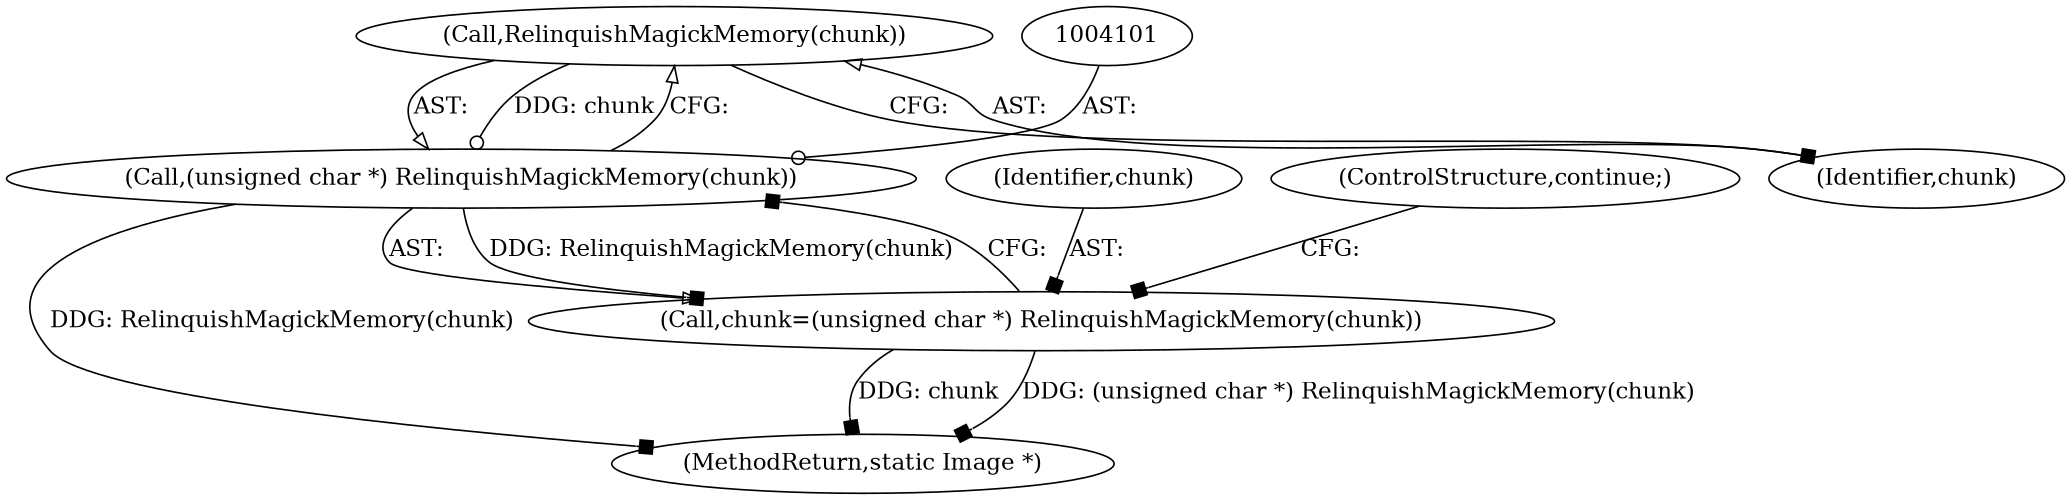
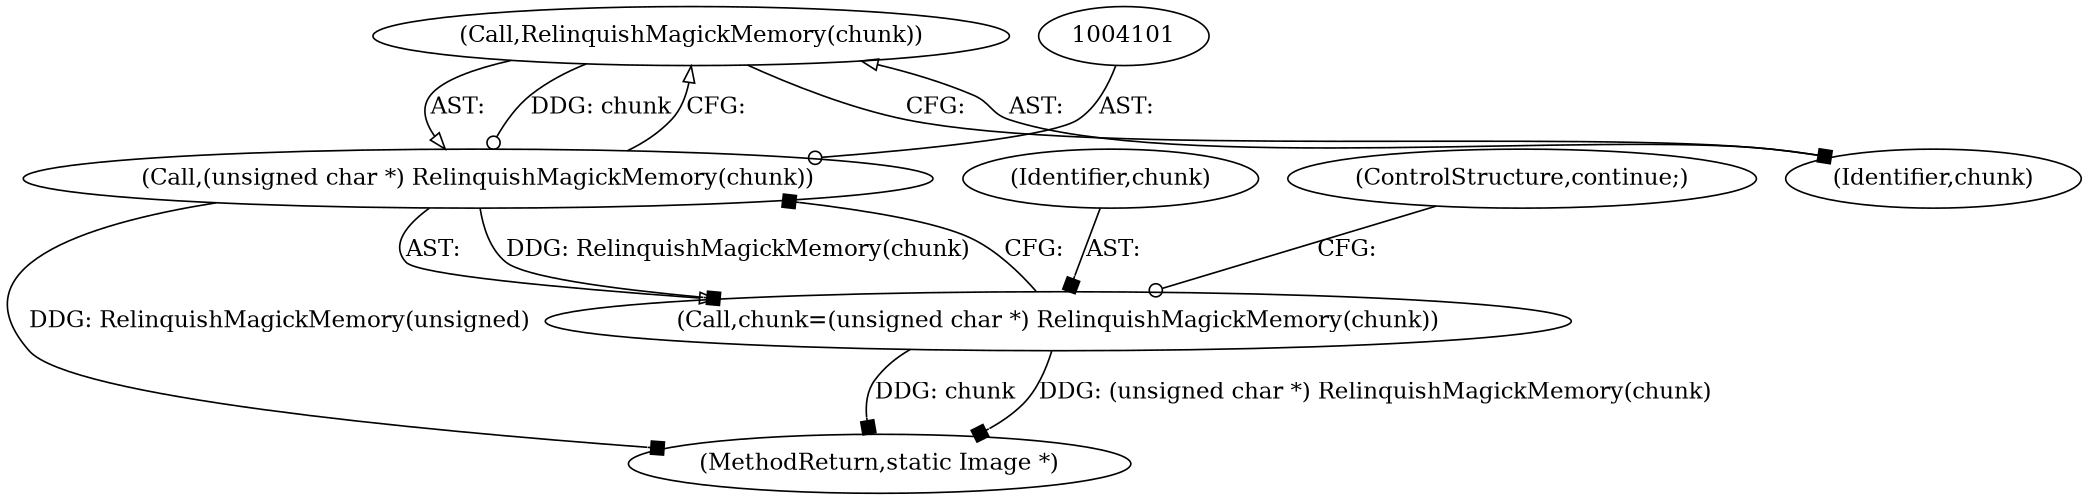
(1284, 247) -> (1299, 247)
(282, 321) -> (280, 321)
